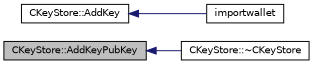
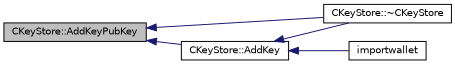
none -> (316, 31)
none -> (169, 43)
